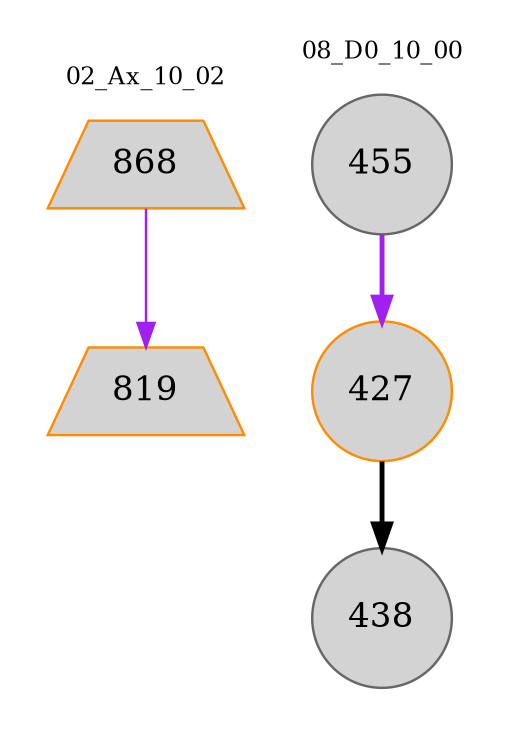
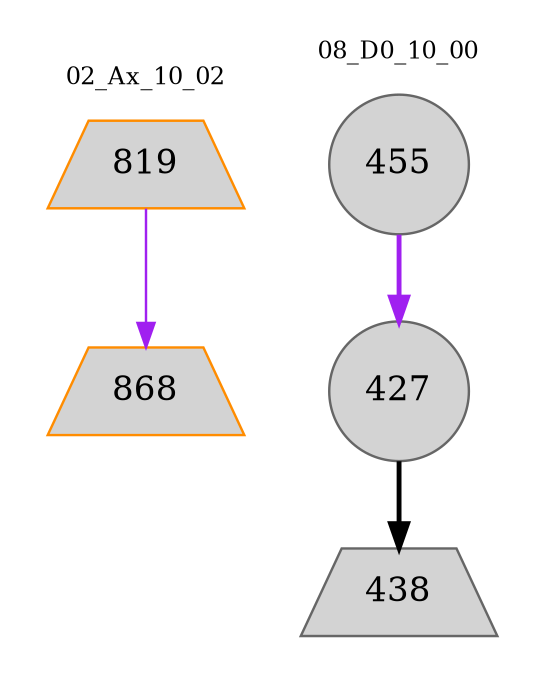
(146, 265) -> (146, 265)
(382, 391) -> (399, 391)
(382, 618) -> (399, 592)
